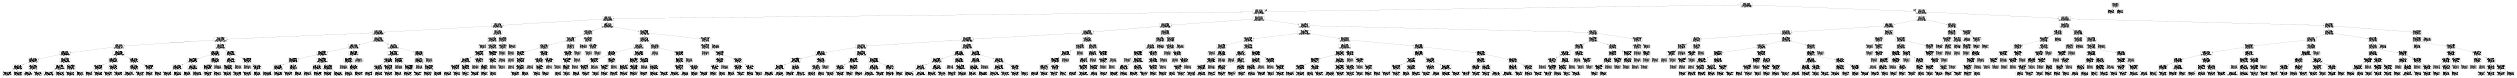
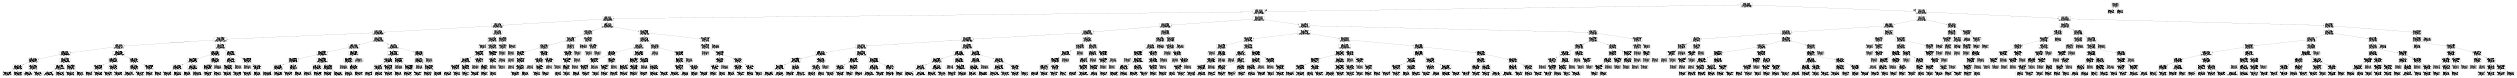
(49, 74) -> (49, 74)
